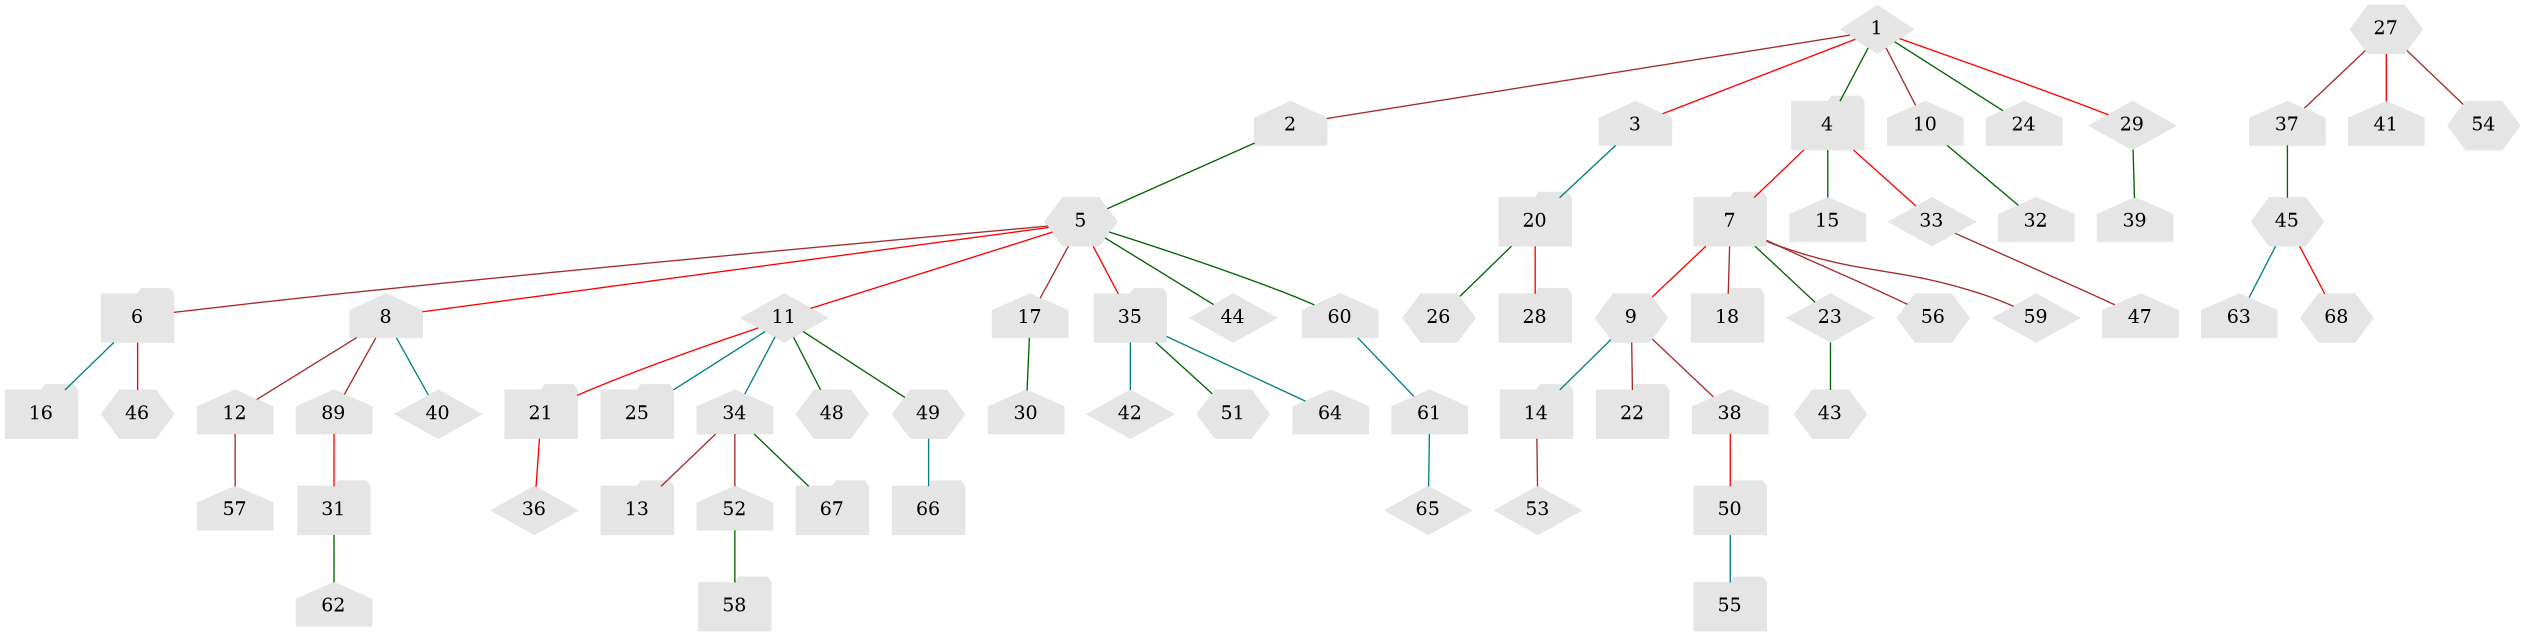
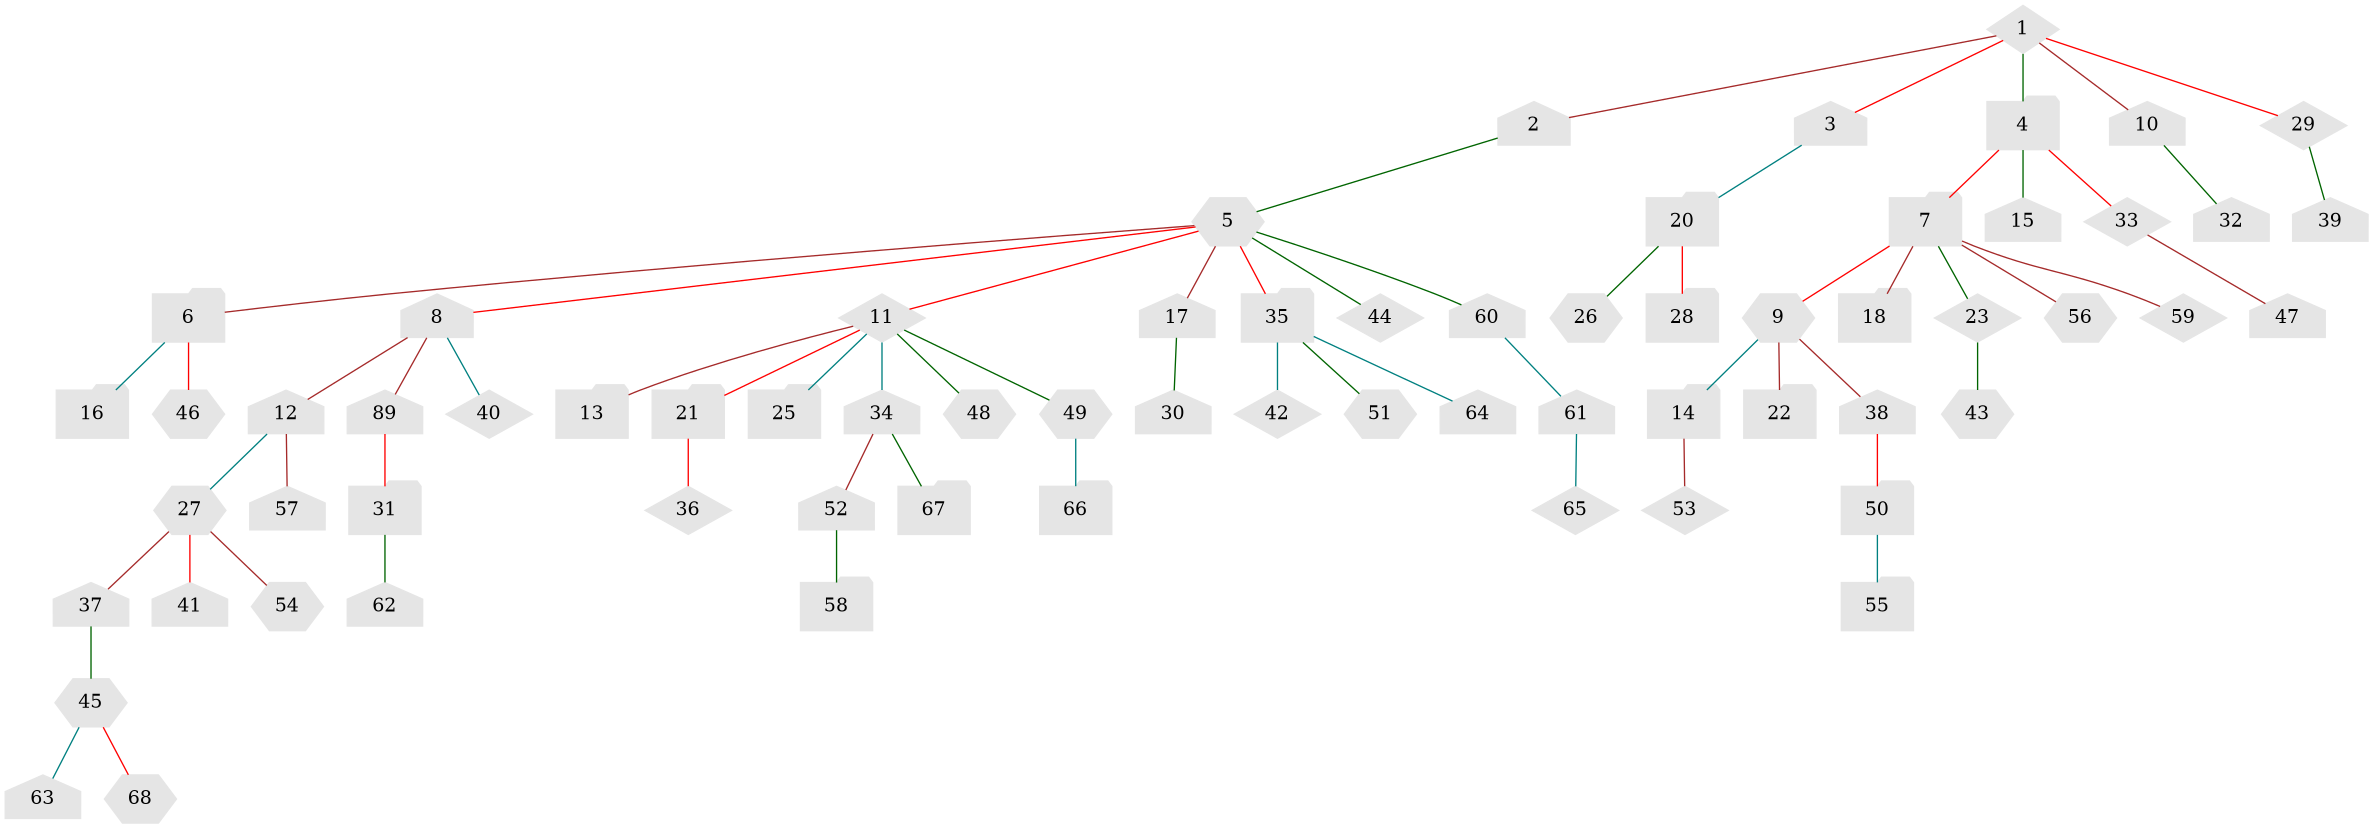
(2024, 126) -> none
(688, 460) -> (740, 357)
none -> (239, 462)
